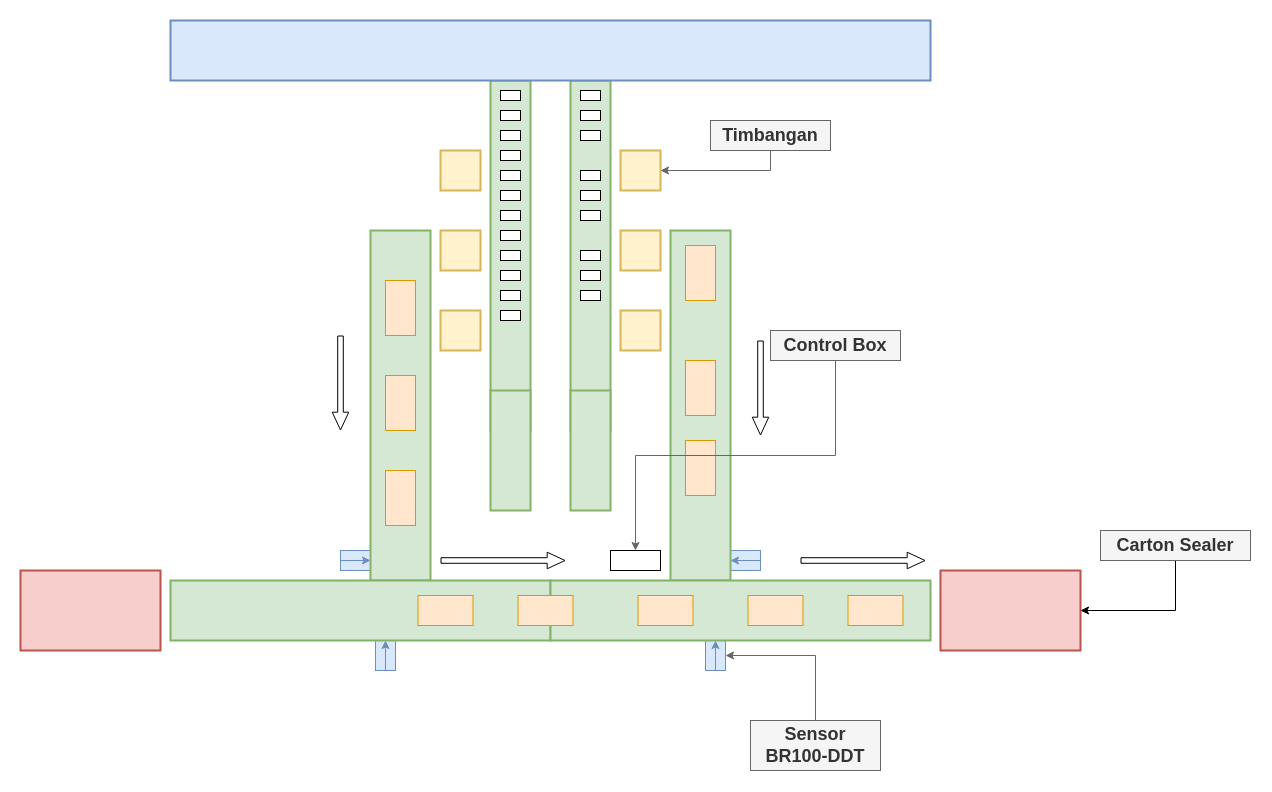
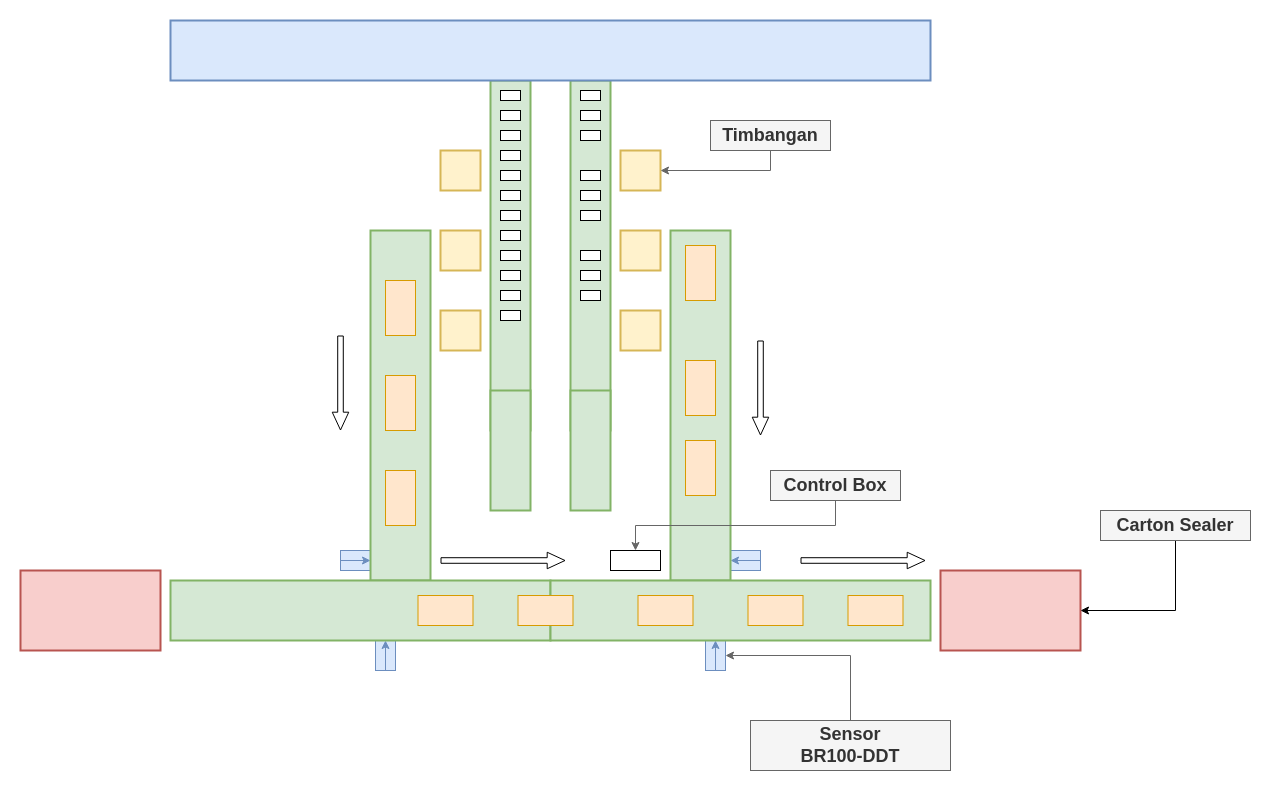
(836, 346) -> (836, 486)
(1176, 546) -> (1176, 526)
(816, 746) -> (851, 746)
